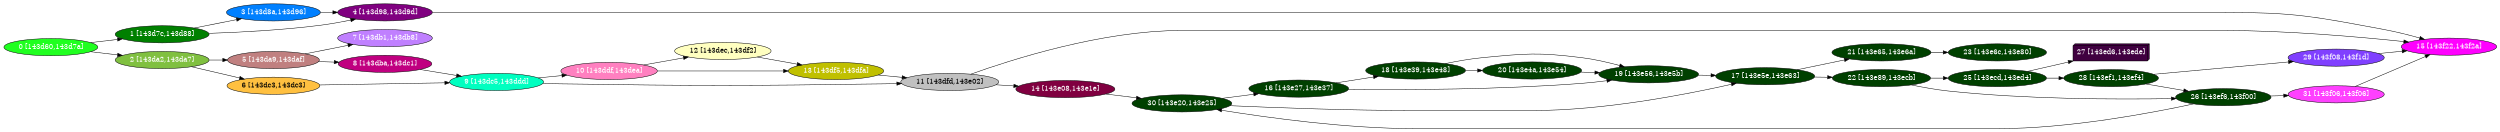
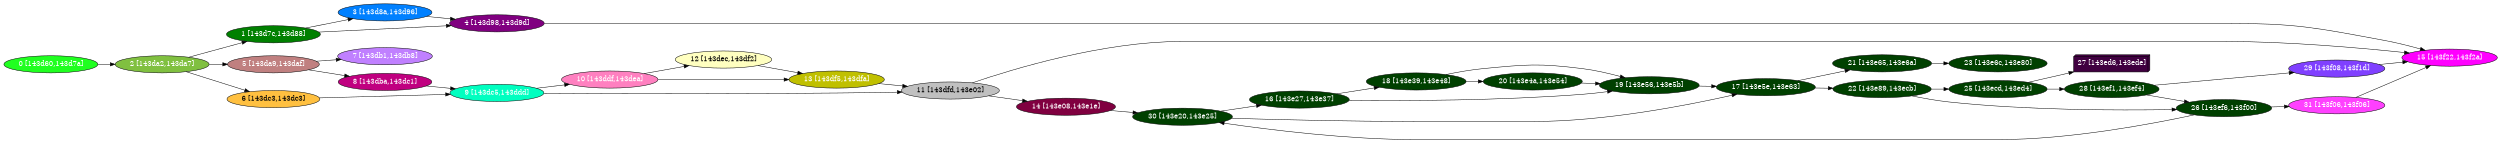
(104, 41) -> (215, 50)
